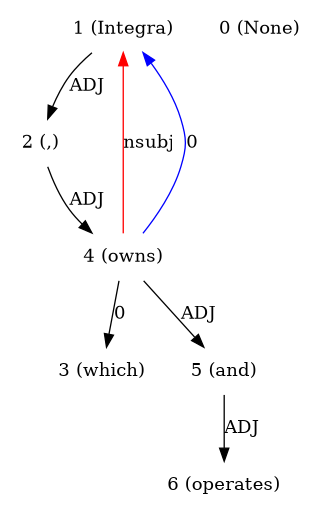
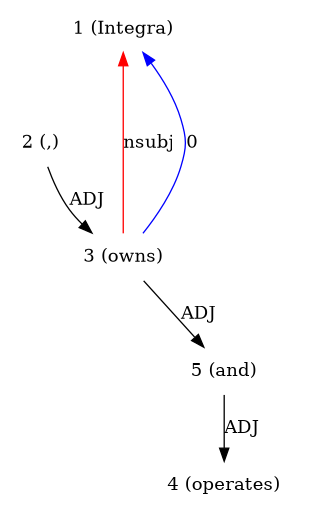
(260, 29) -> none
(69, 77) -> none
(123, 257) -> (123, 257)
(102, 371) -> none
(224, 485) -> (224, 485)
